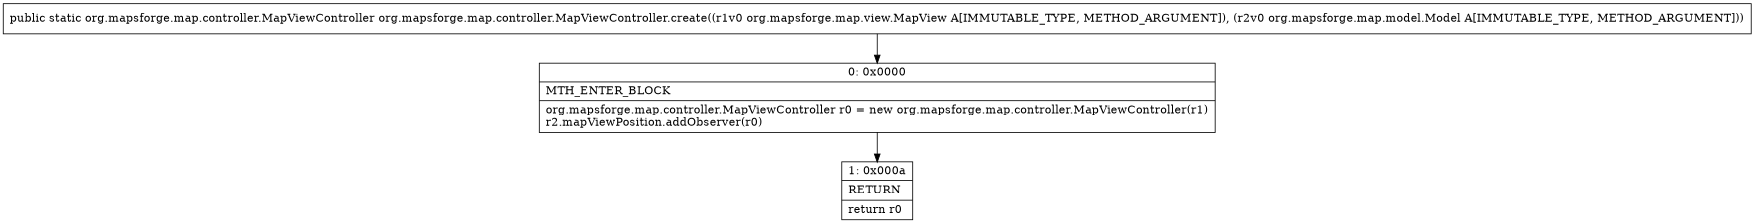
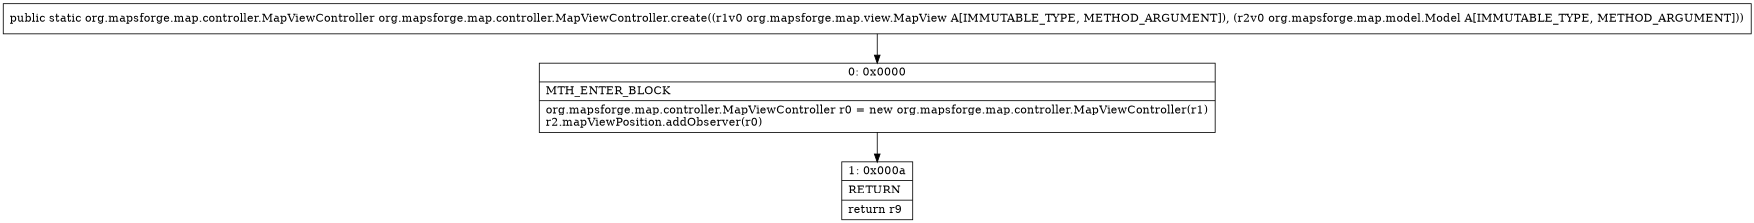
(876, 210) -> (876, 210)
